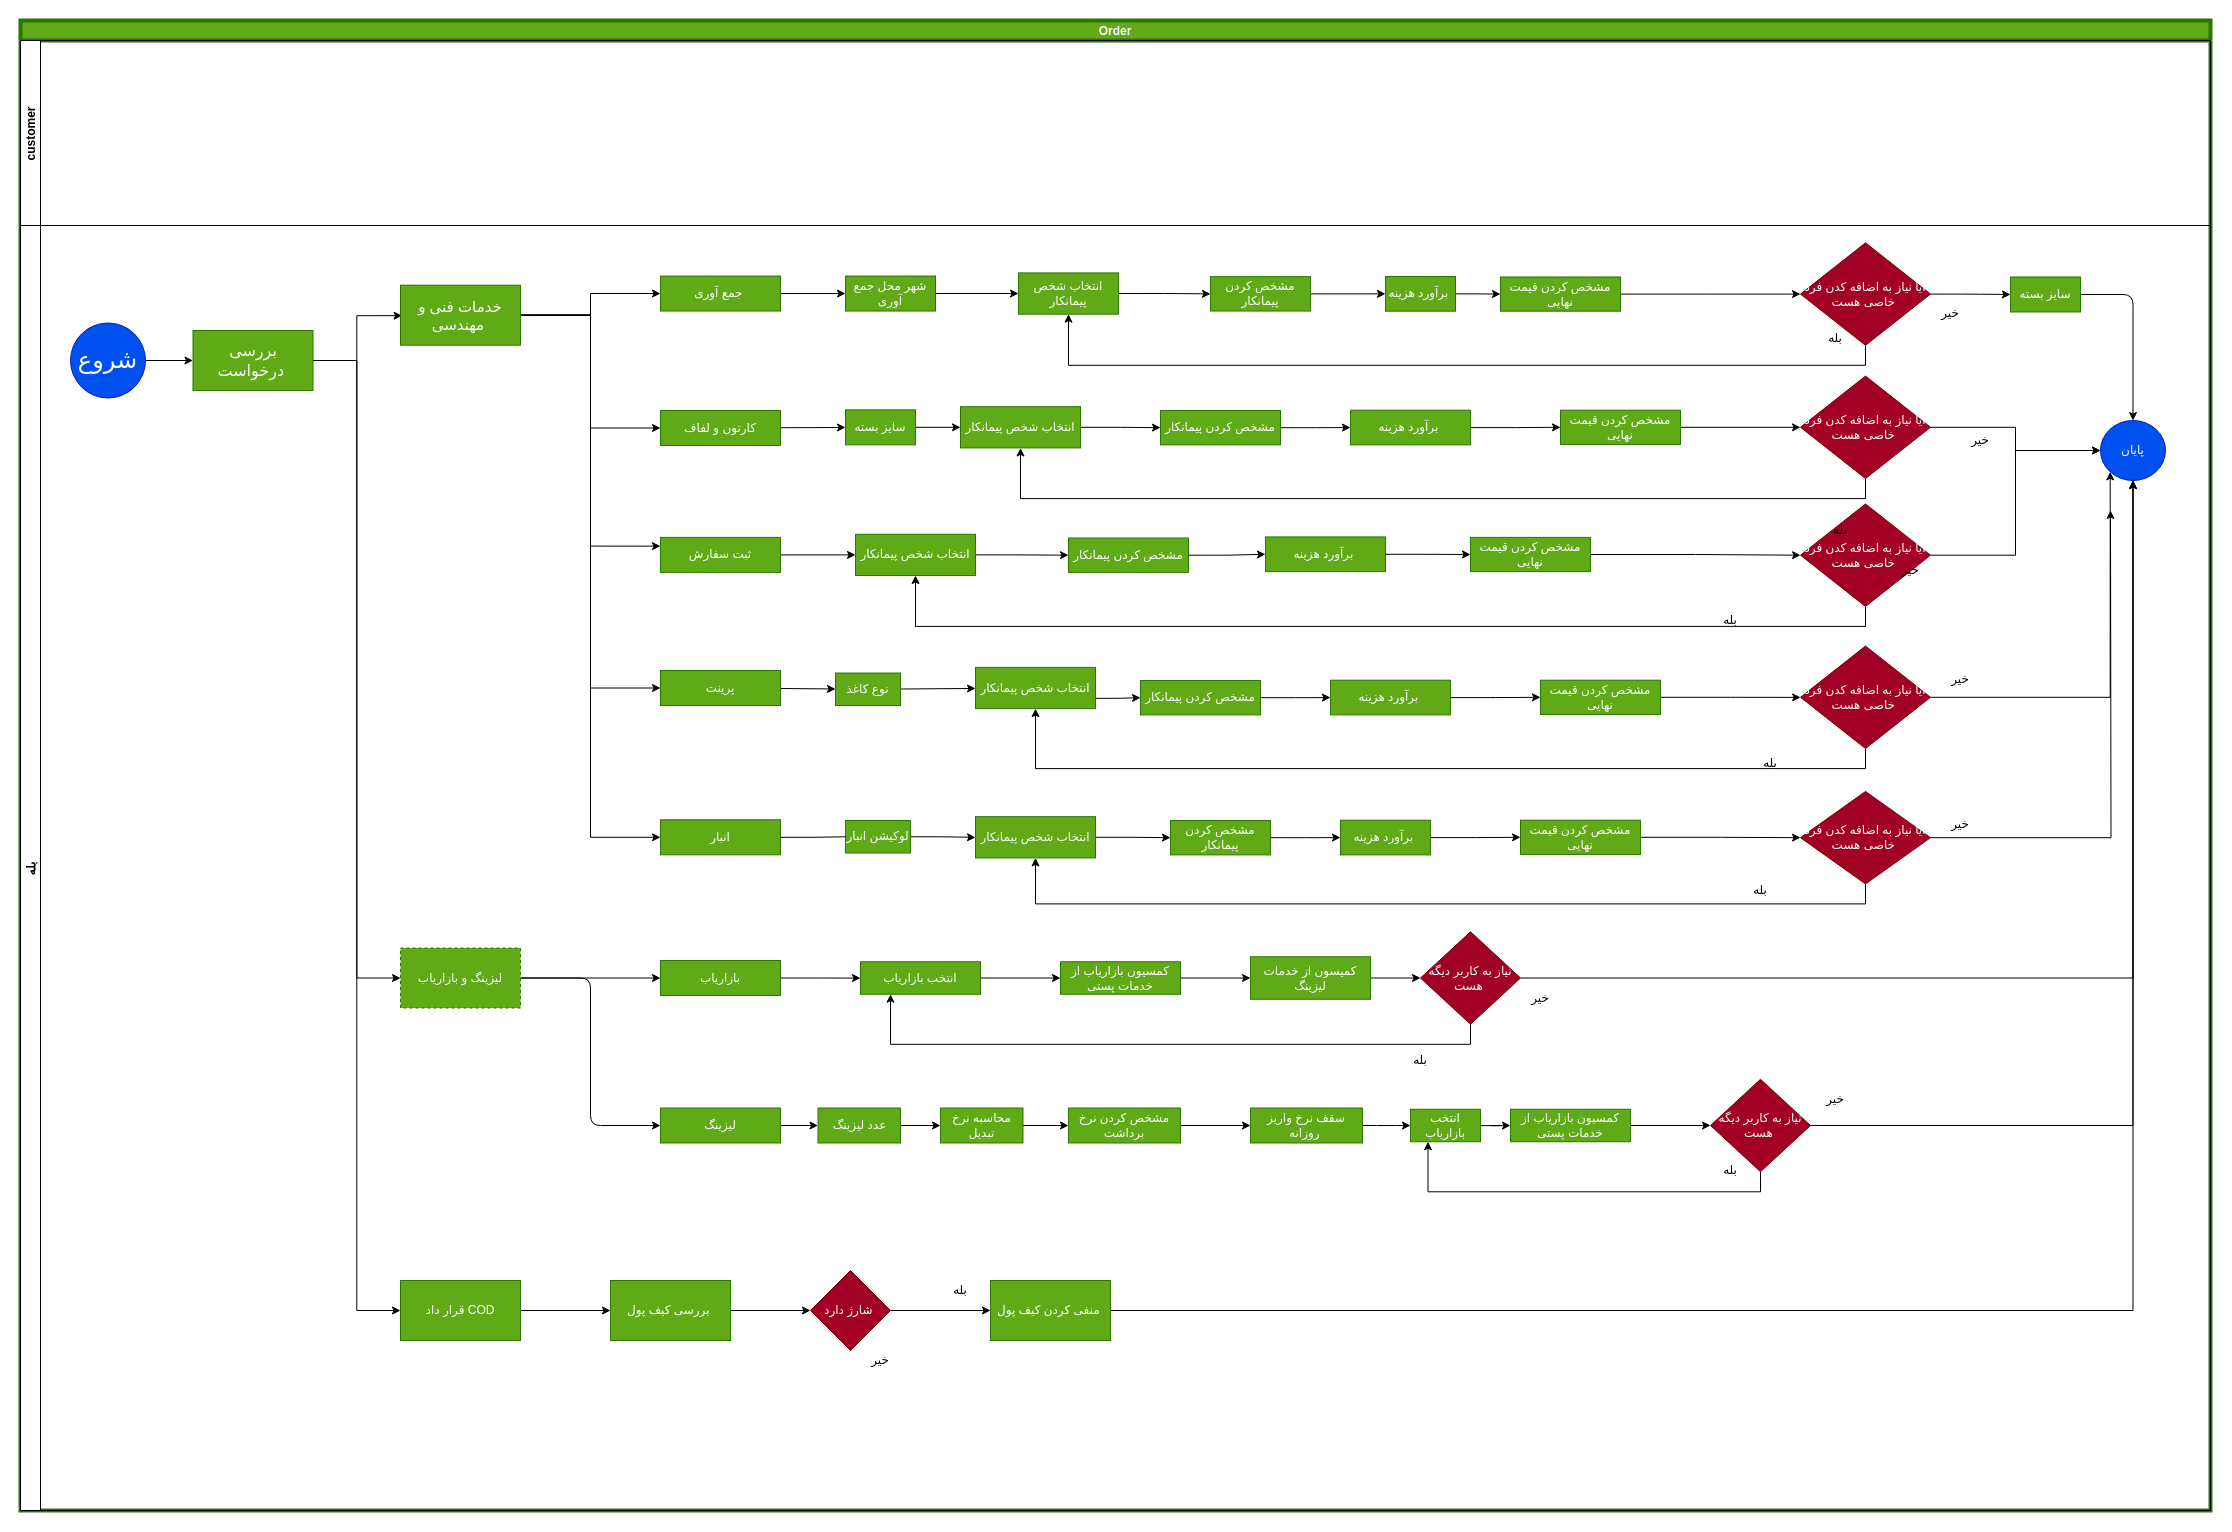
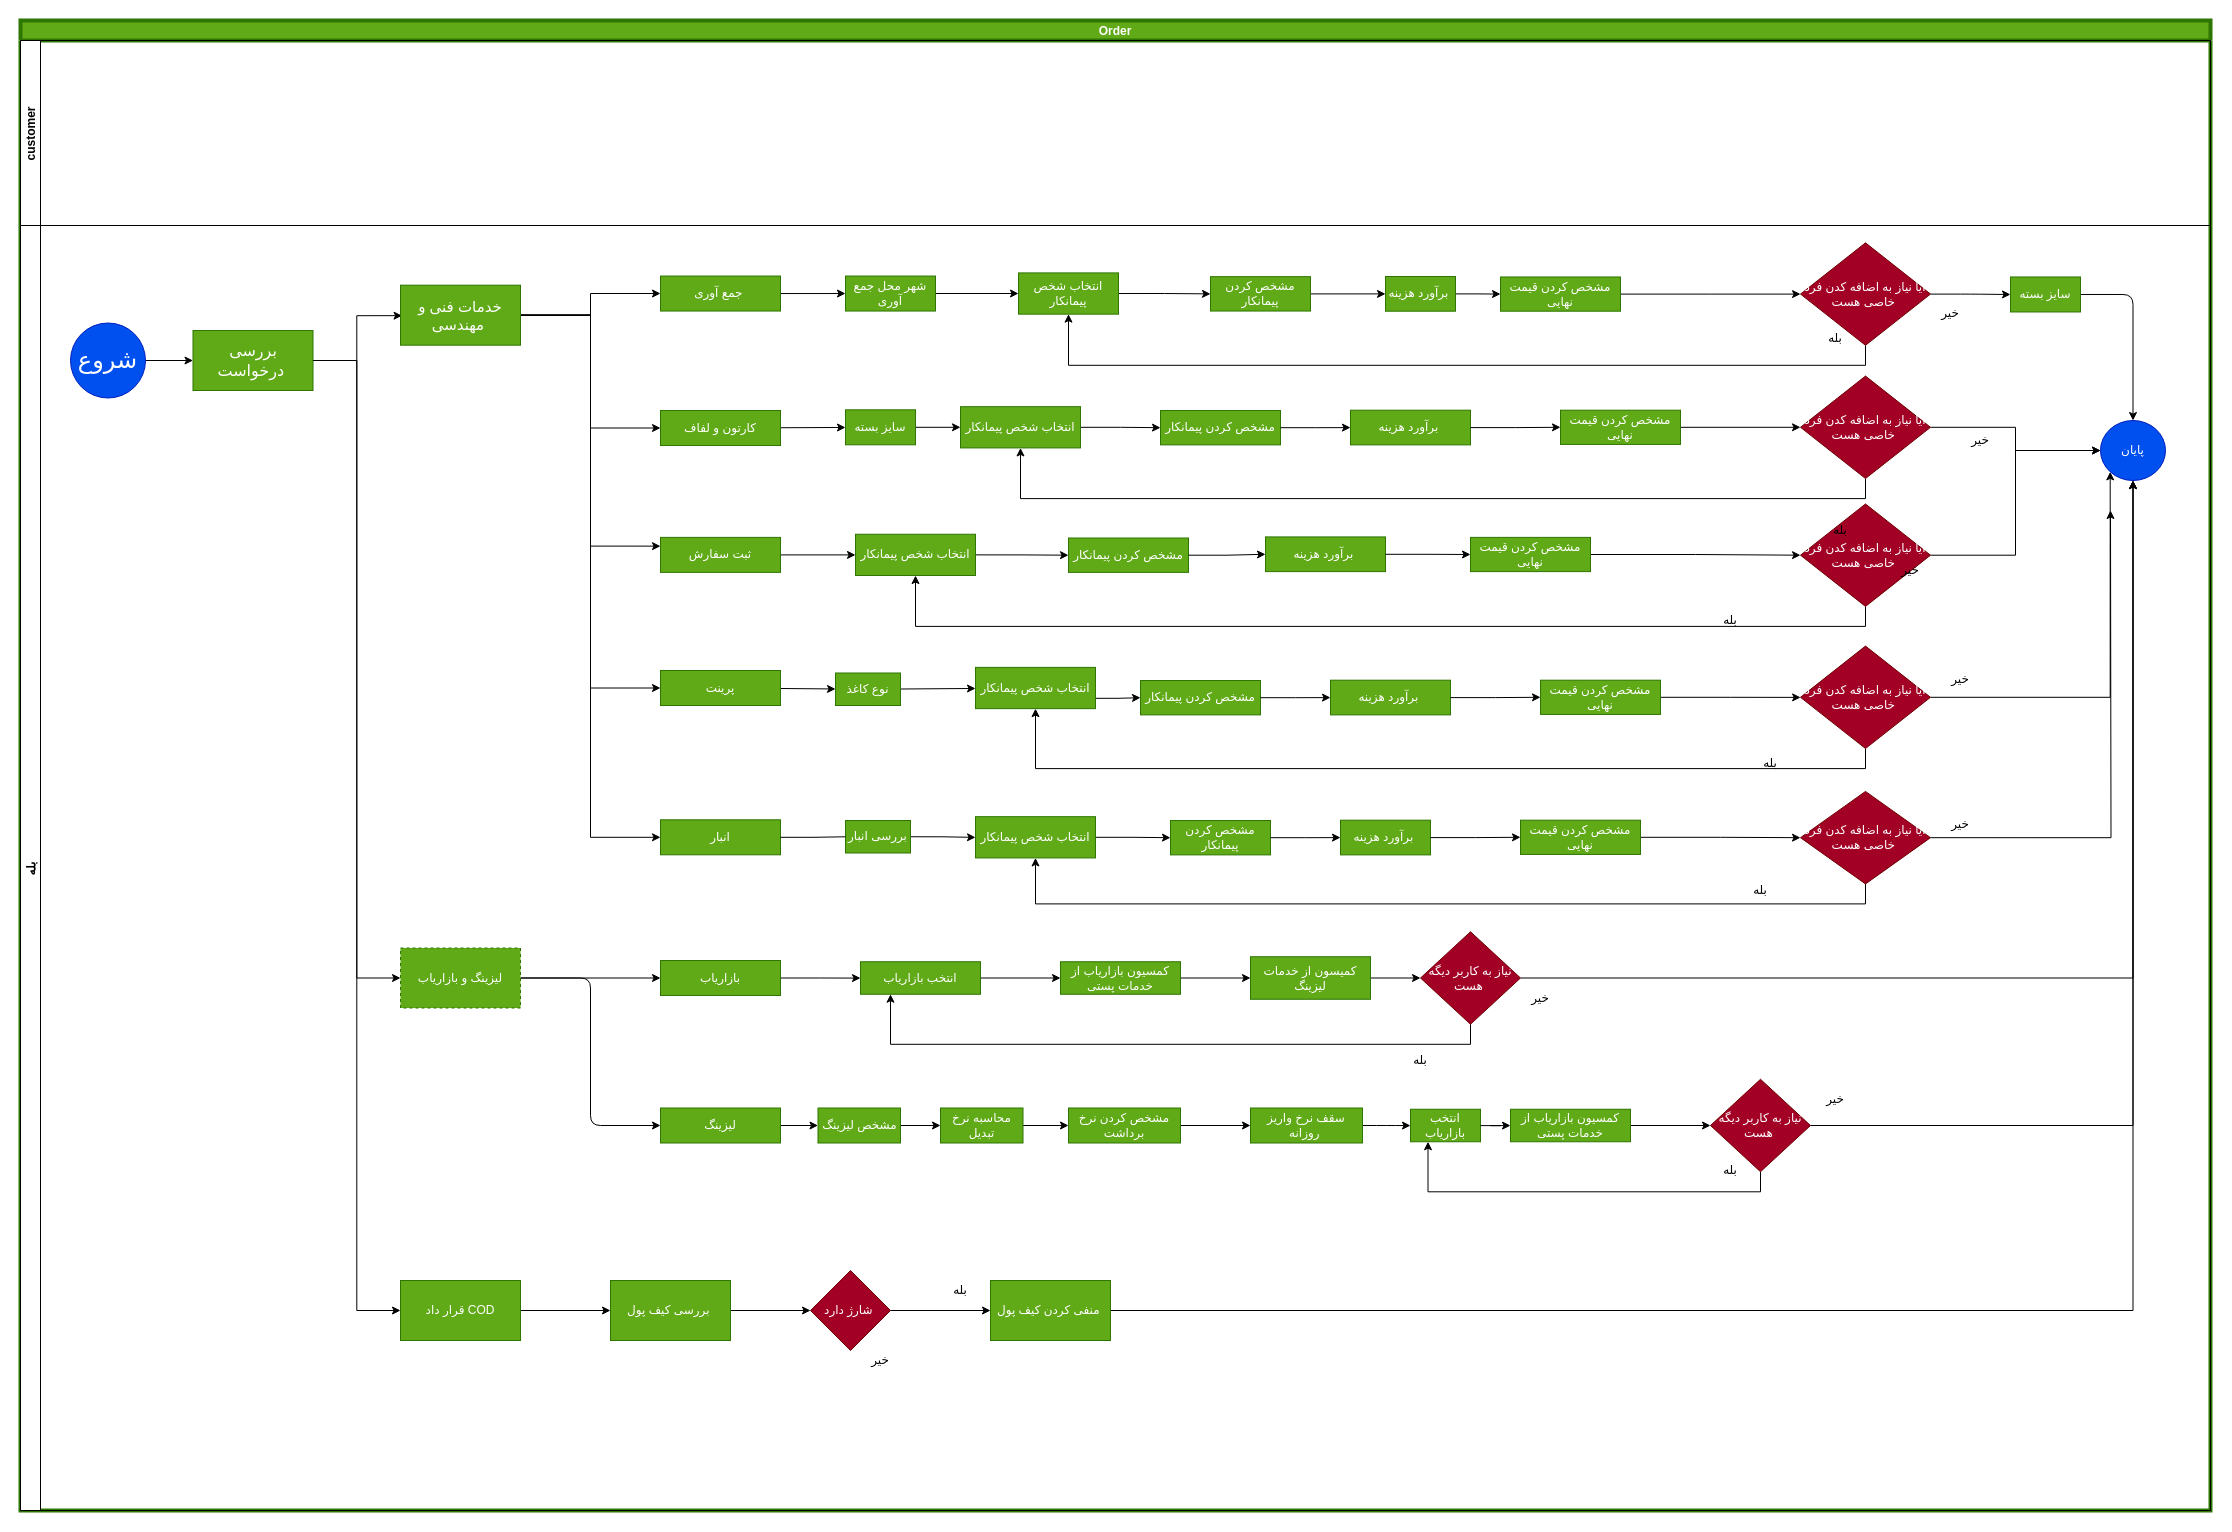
(878, 837) -> (878, 837)
(860, 1126) -> (860, 1126)
